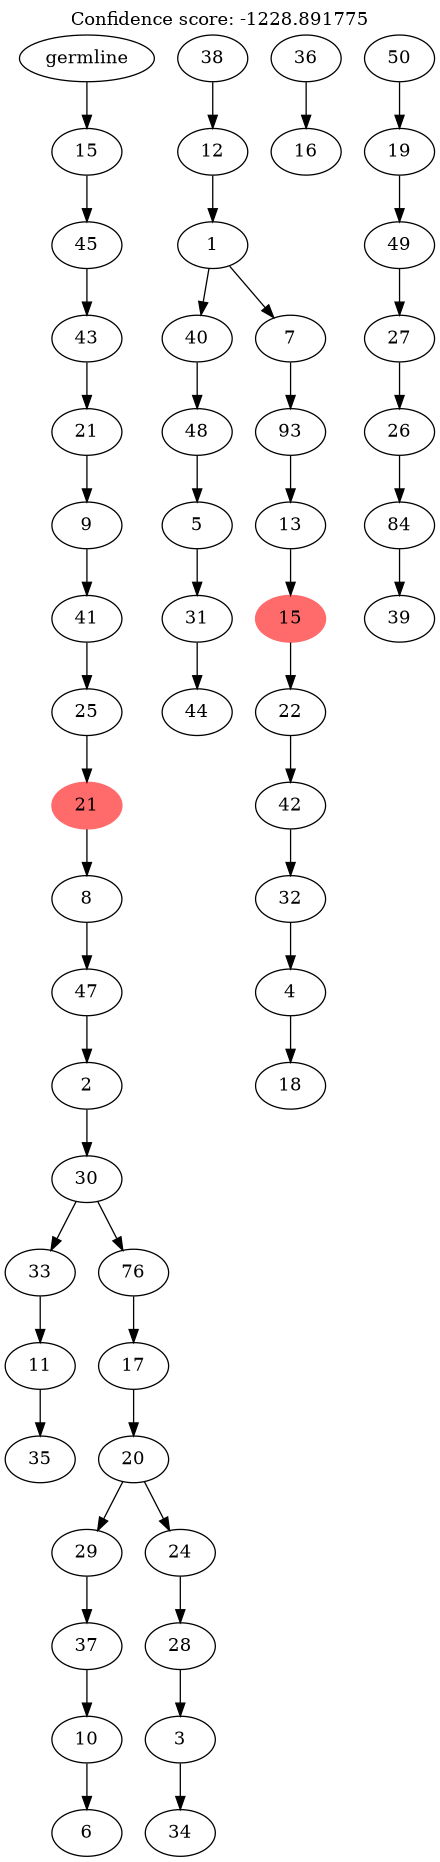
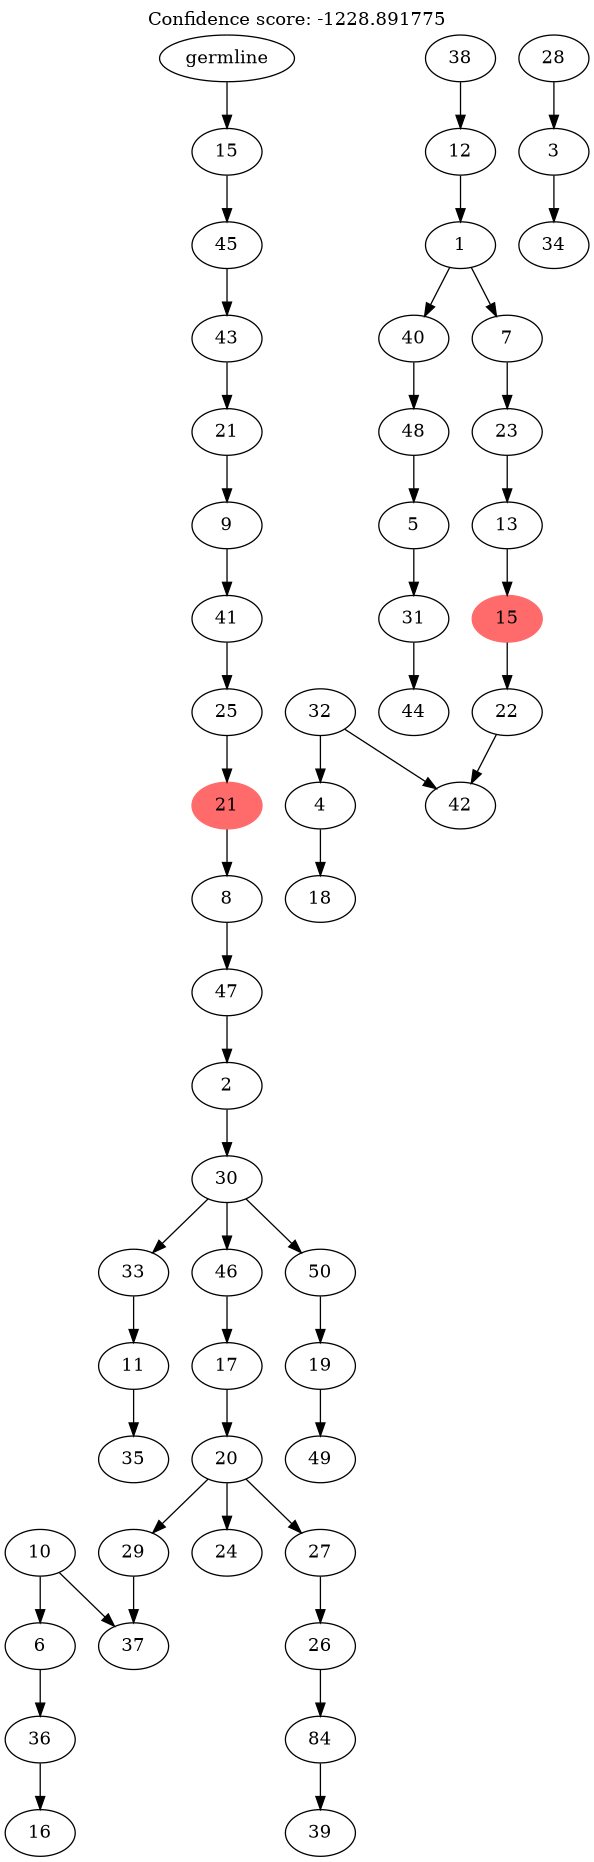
(400, 286) -> (269, 1501)
(291, 432) -> (507, 432)
(291, 846) -> (385, 755)
none -> (269, 1221)
(134, 1273) -> (227, 1273)
(180, 1593) -> none
none -> (40, 1687)
(87, 1687) -> (82, 1595)
